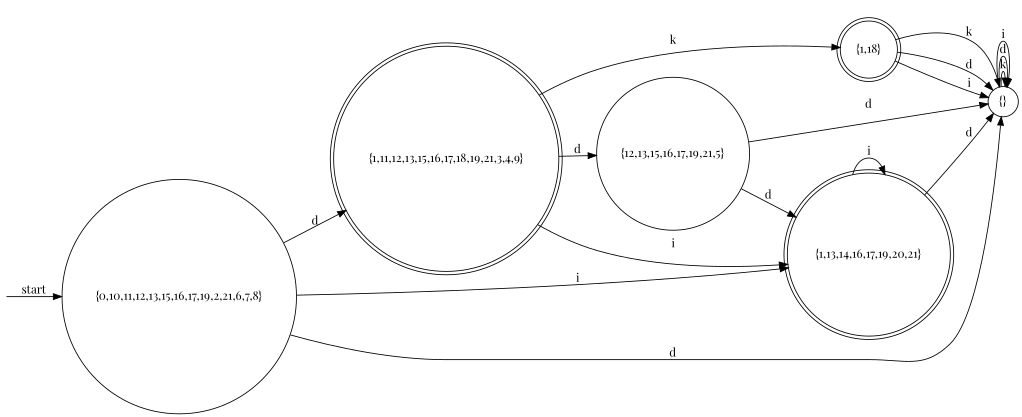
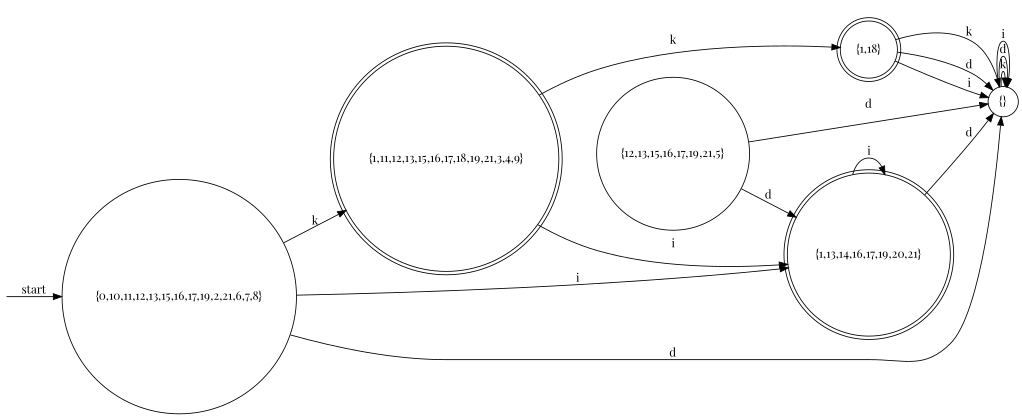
(573, 156) -> none
(315, 221) -> (315, 221)
